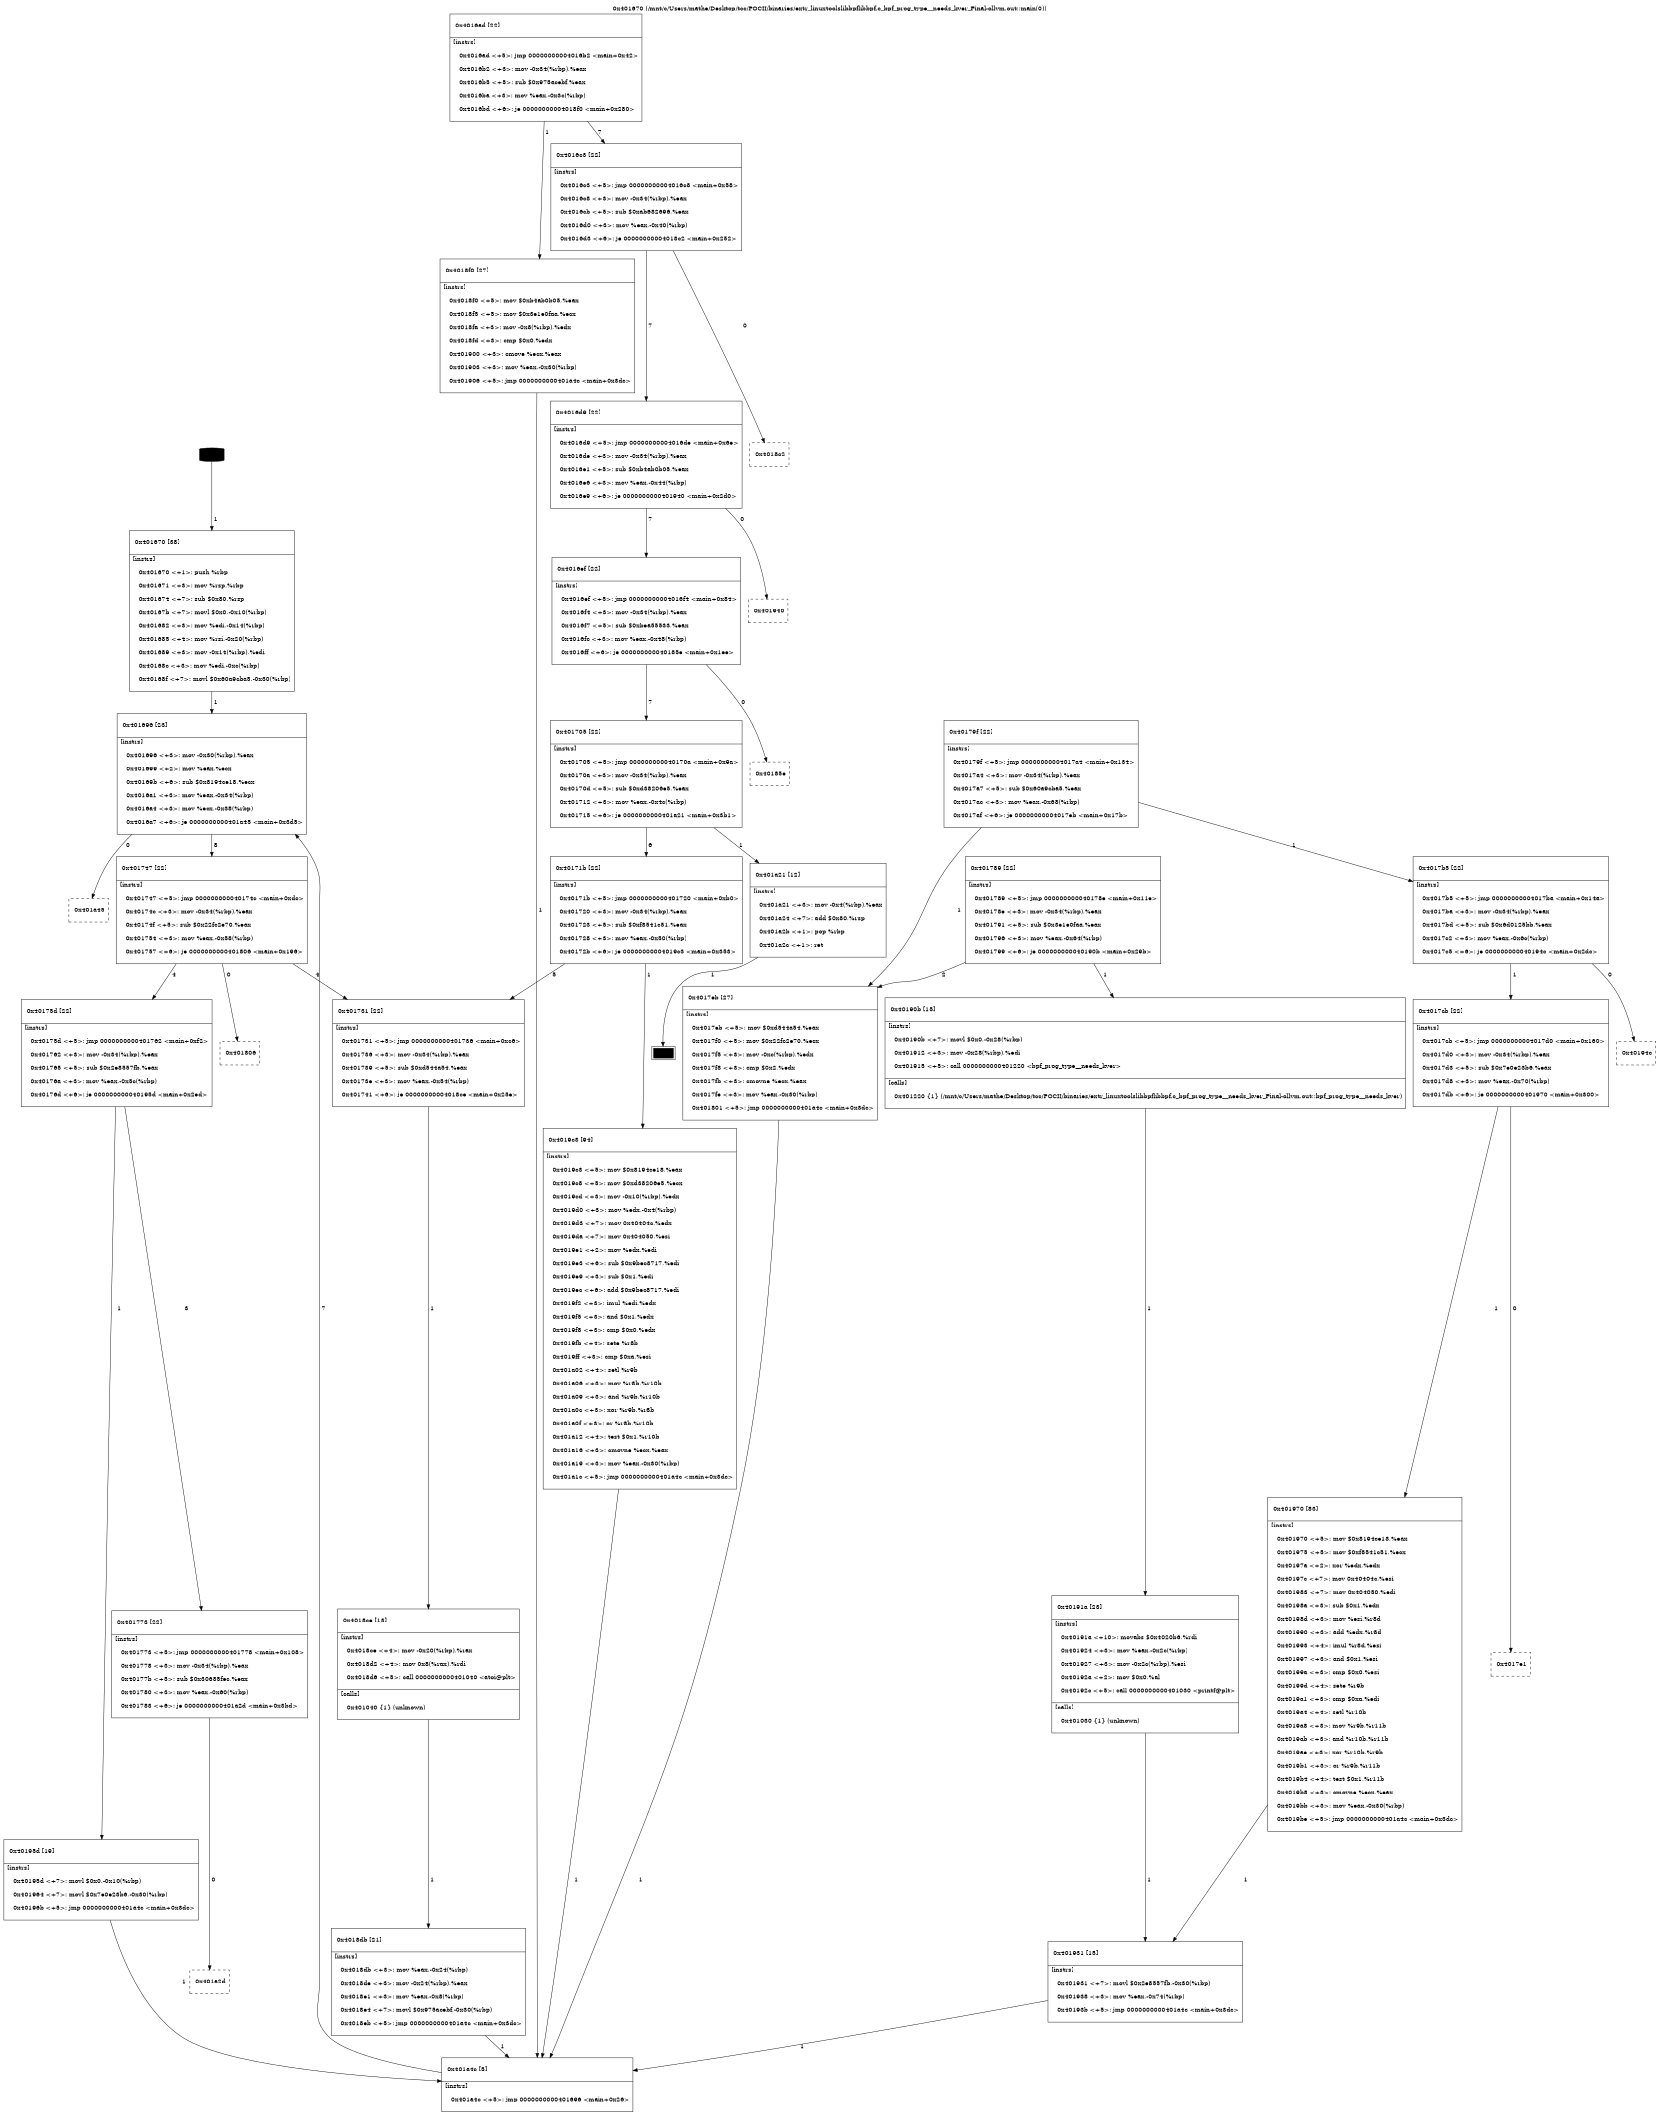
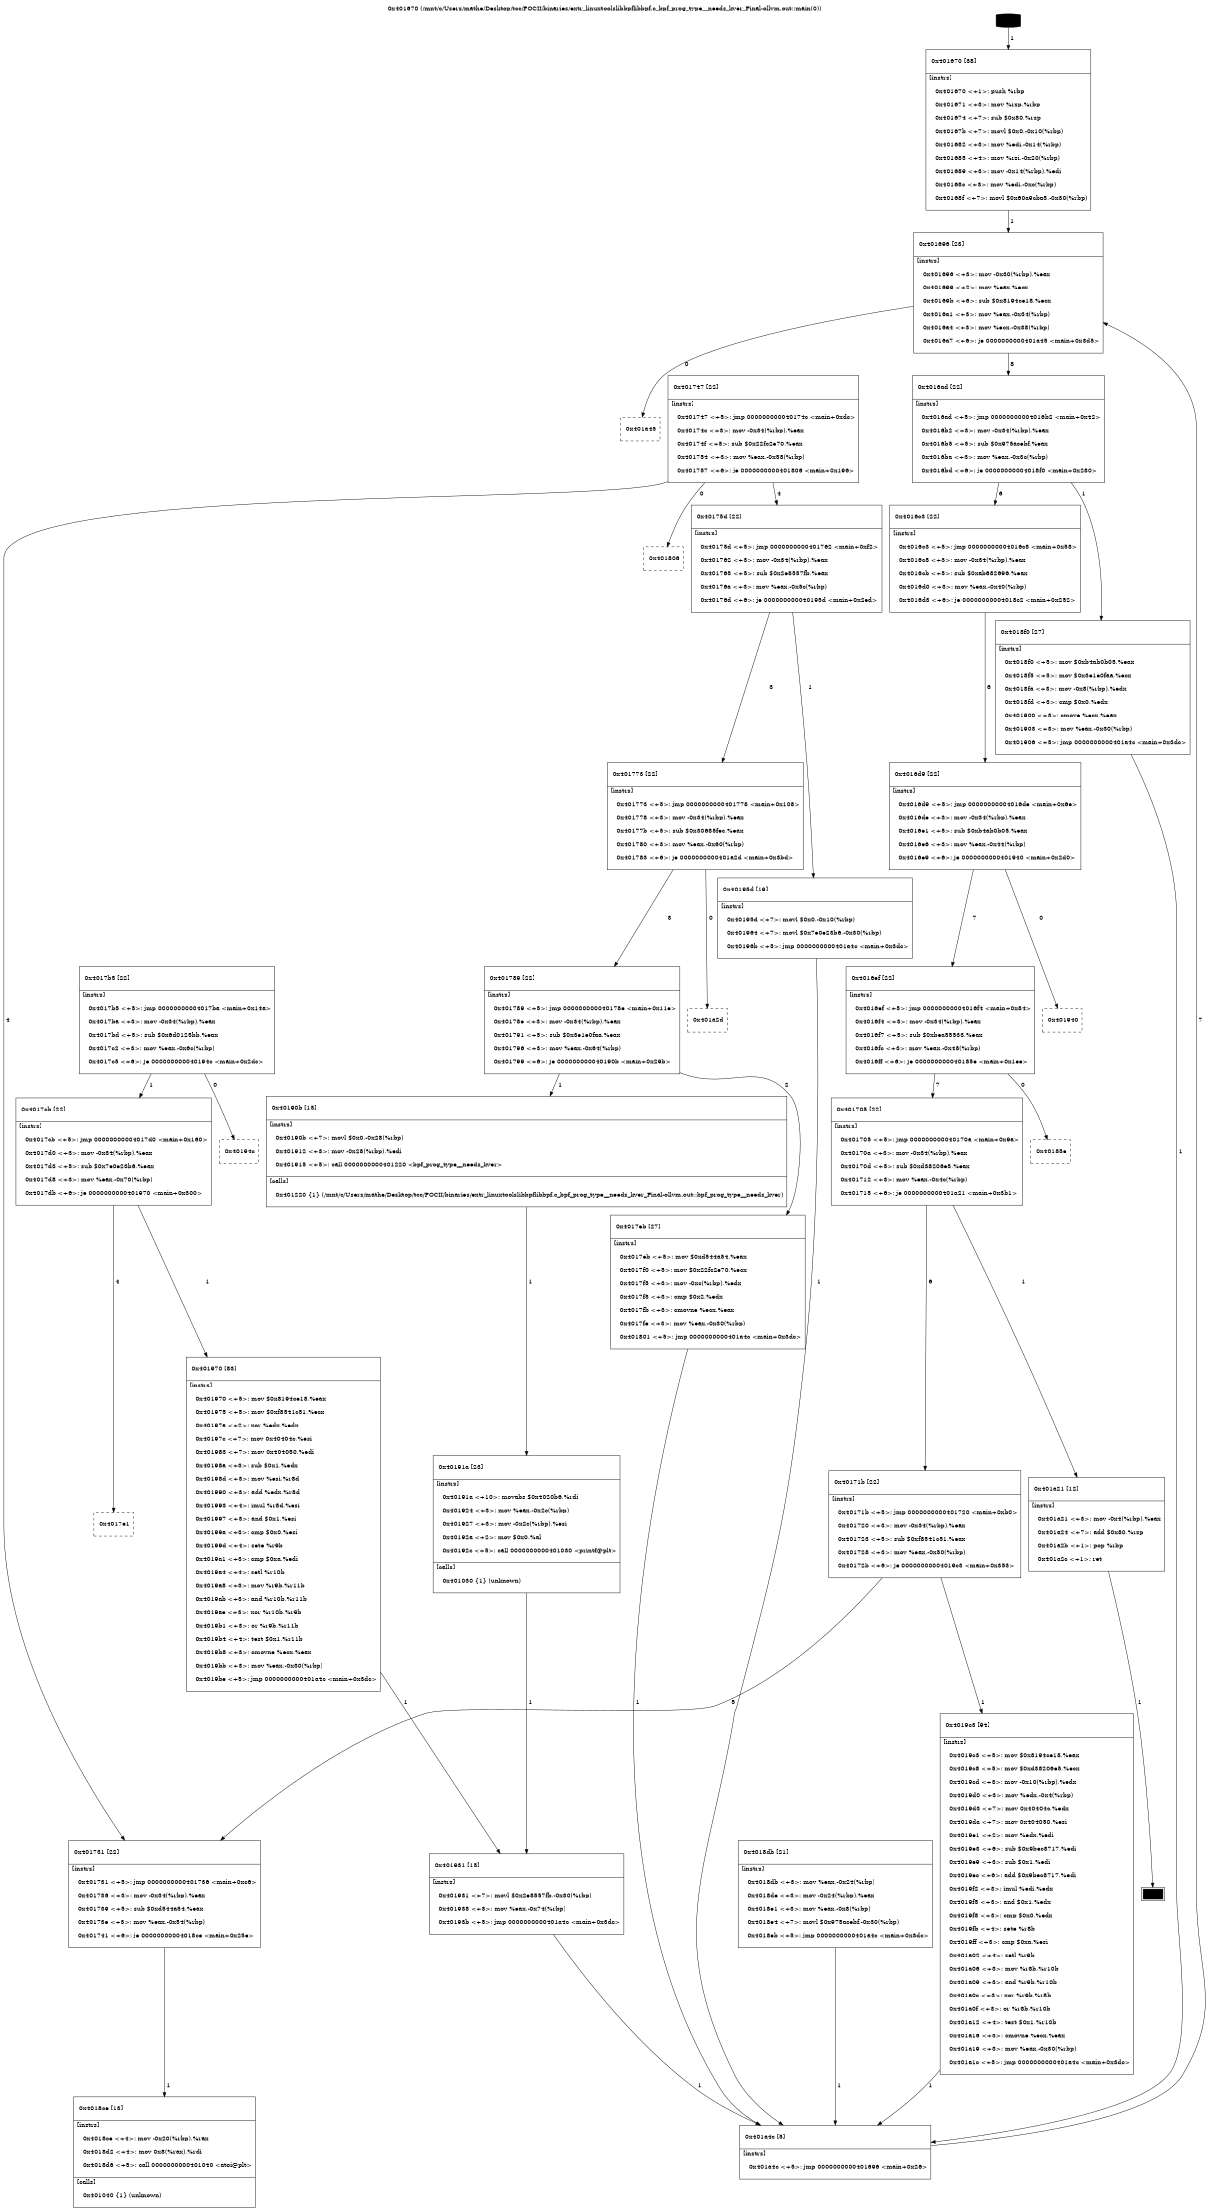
(599, 132) -> (1000, 494)
(649, 326) -> (988, 687)
(769, 455) -> none
(1041, 774) -> none
(212, 843) -> (1008, 362)
none -> (645, 916)
(1514, 1309) -> (117, 1282)
(428, 1822) -> none
